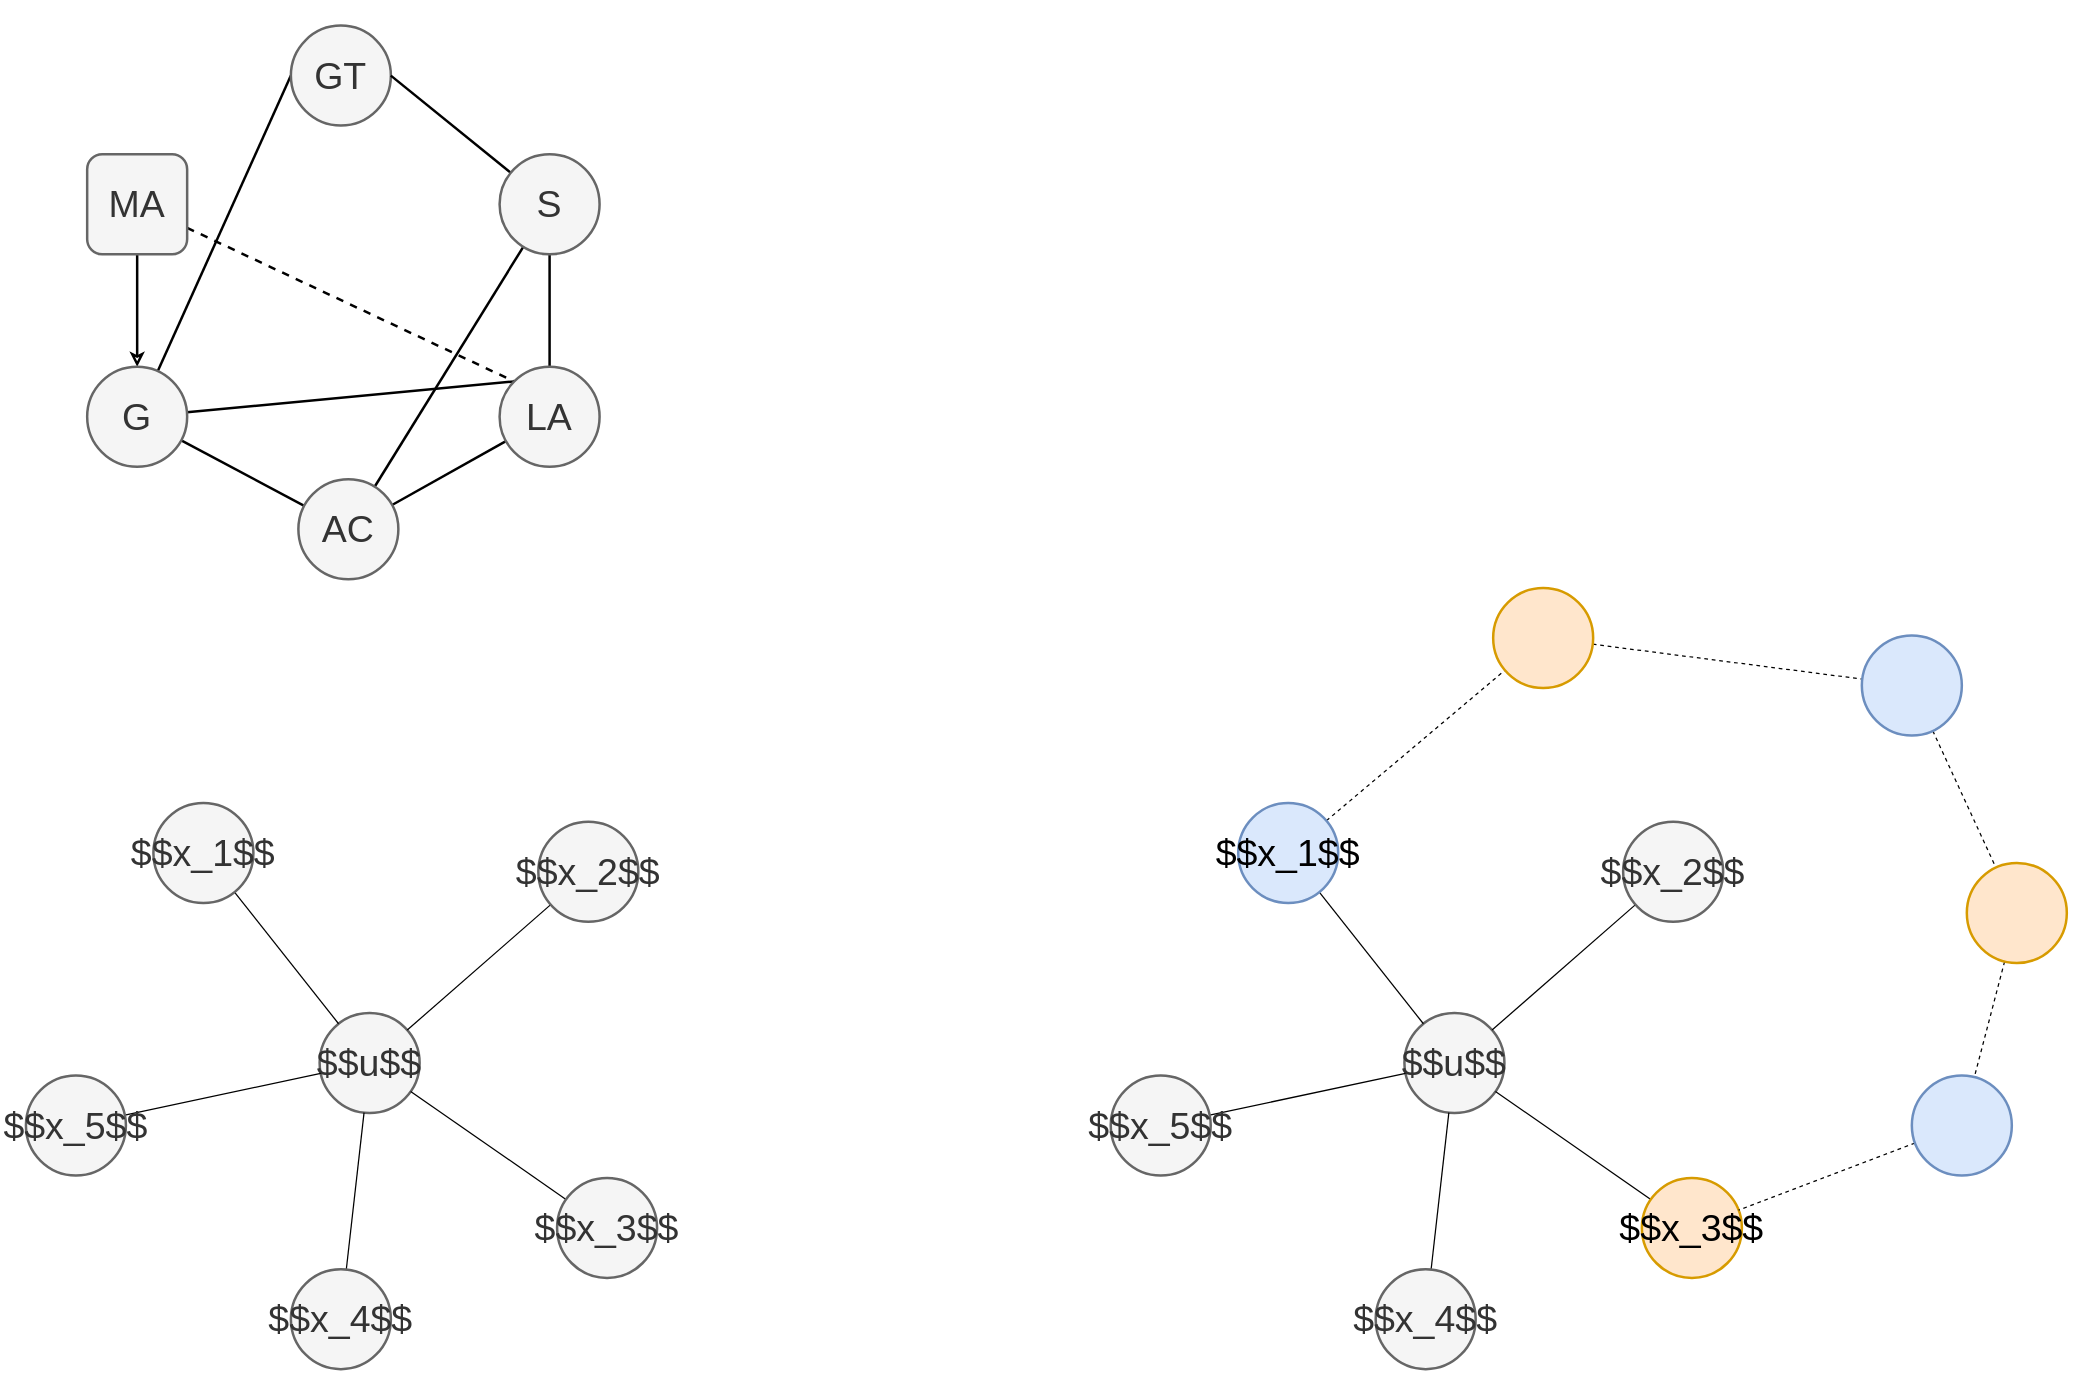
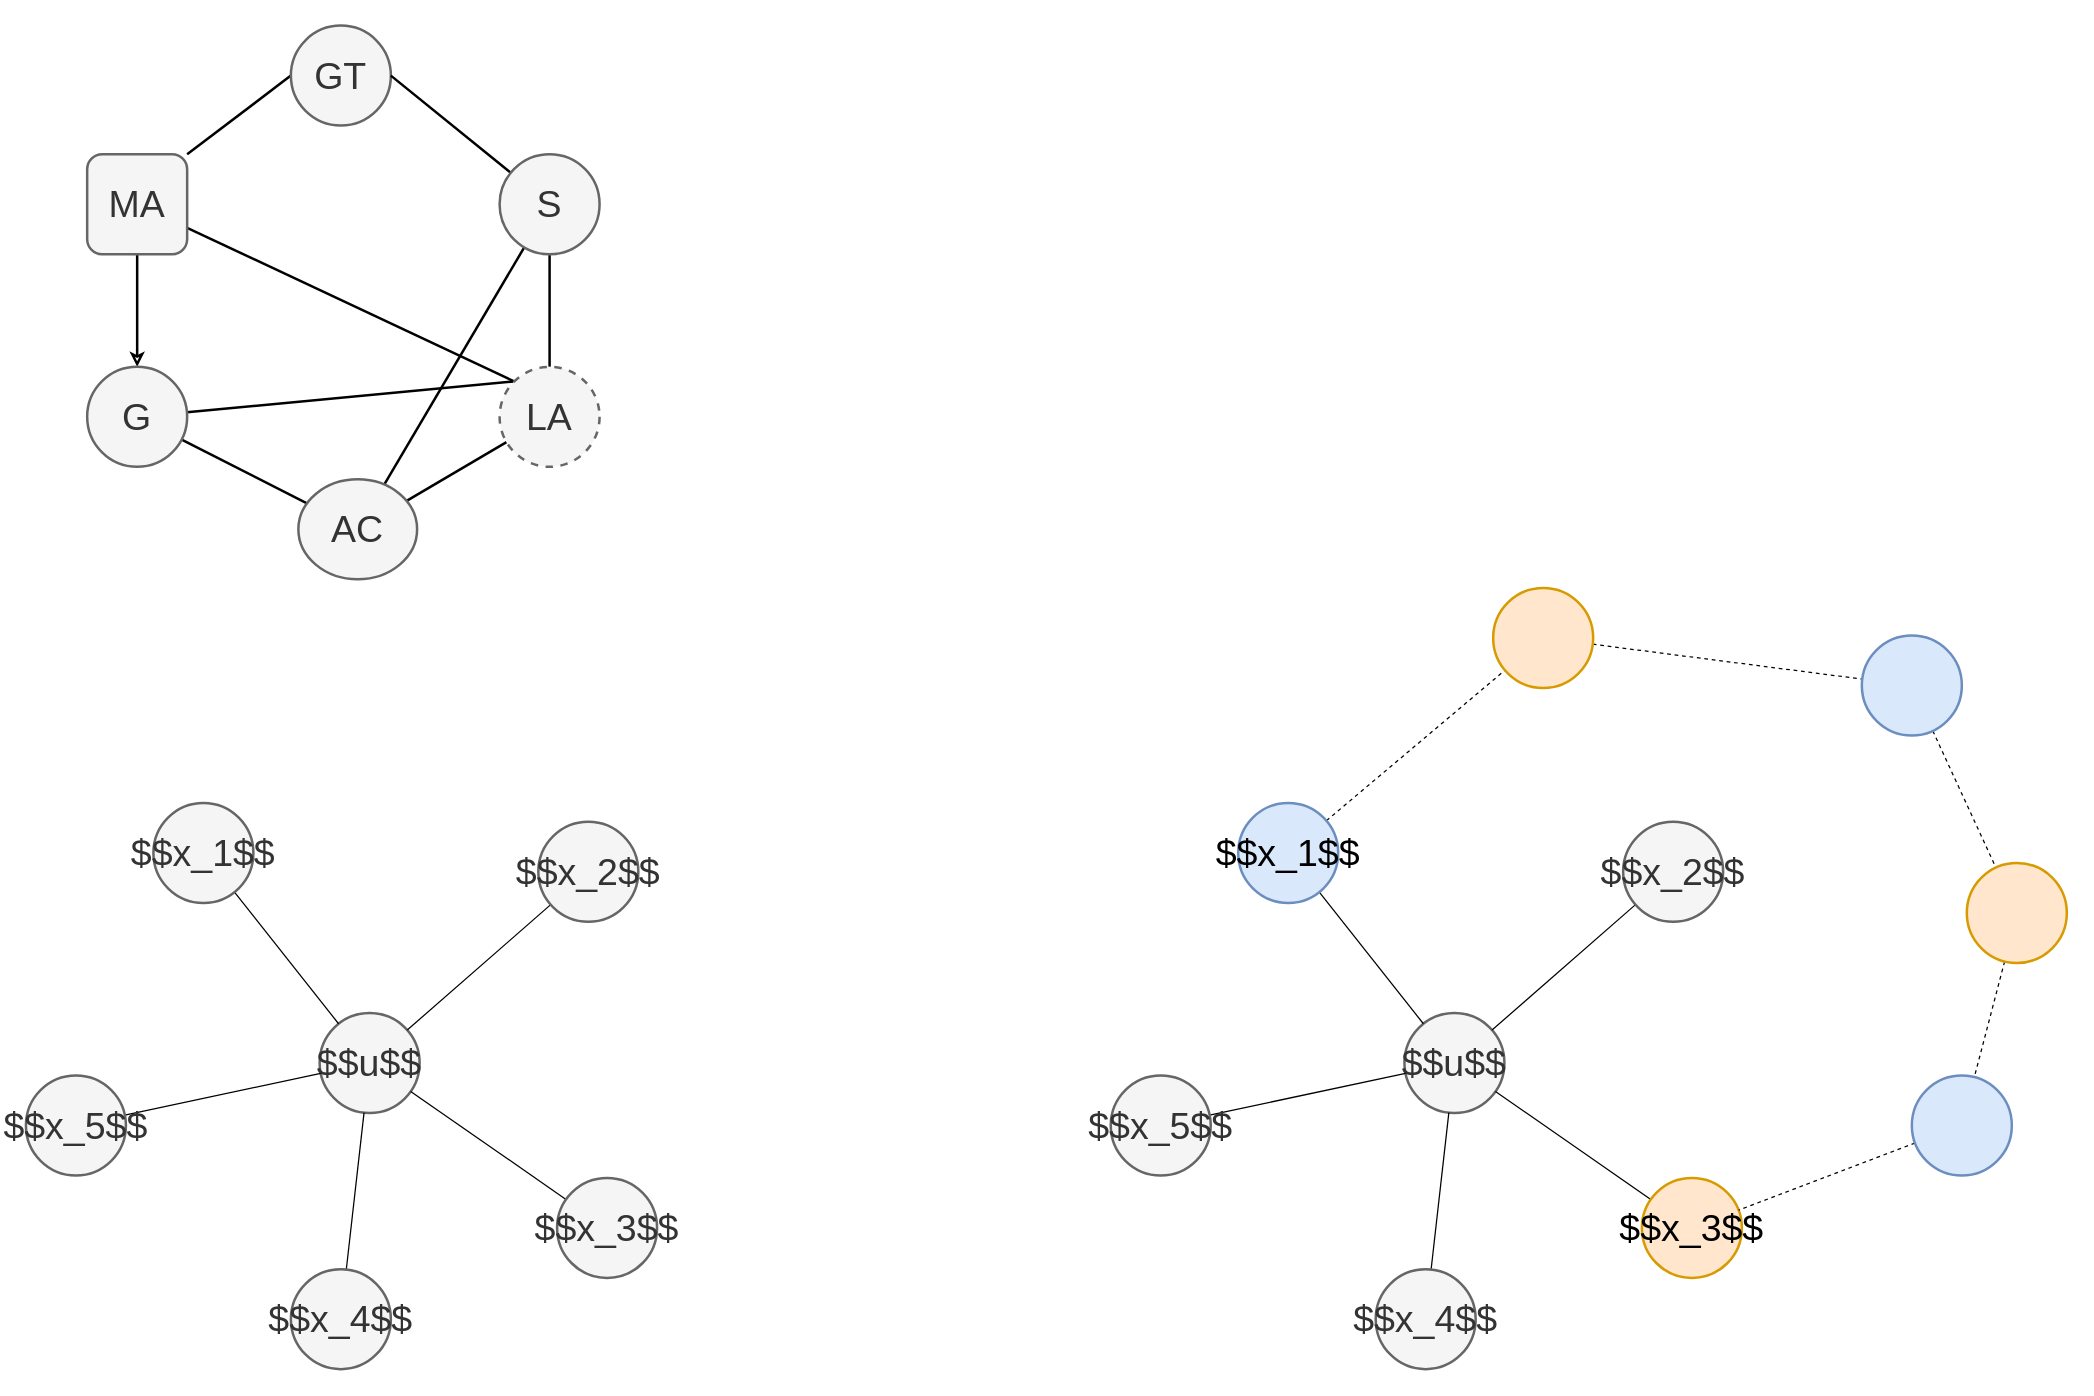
(224, 223) -> (239, 115)
(323, 292) -> (323, 292)
(549, 417) -> (549, 417)
(348, 529) -> (358, 529)
